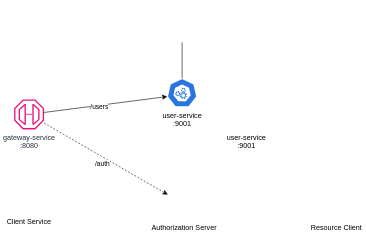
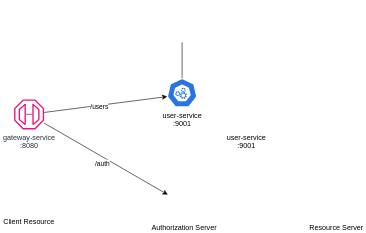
(103, 157) -> (103, 157)
(29, 221) -> (29, 221)
(336, 227) -> (336, 227)
